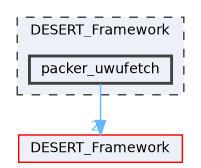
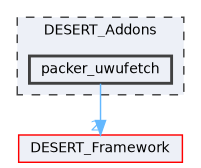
(101, 31) -> (101, 31)
